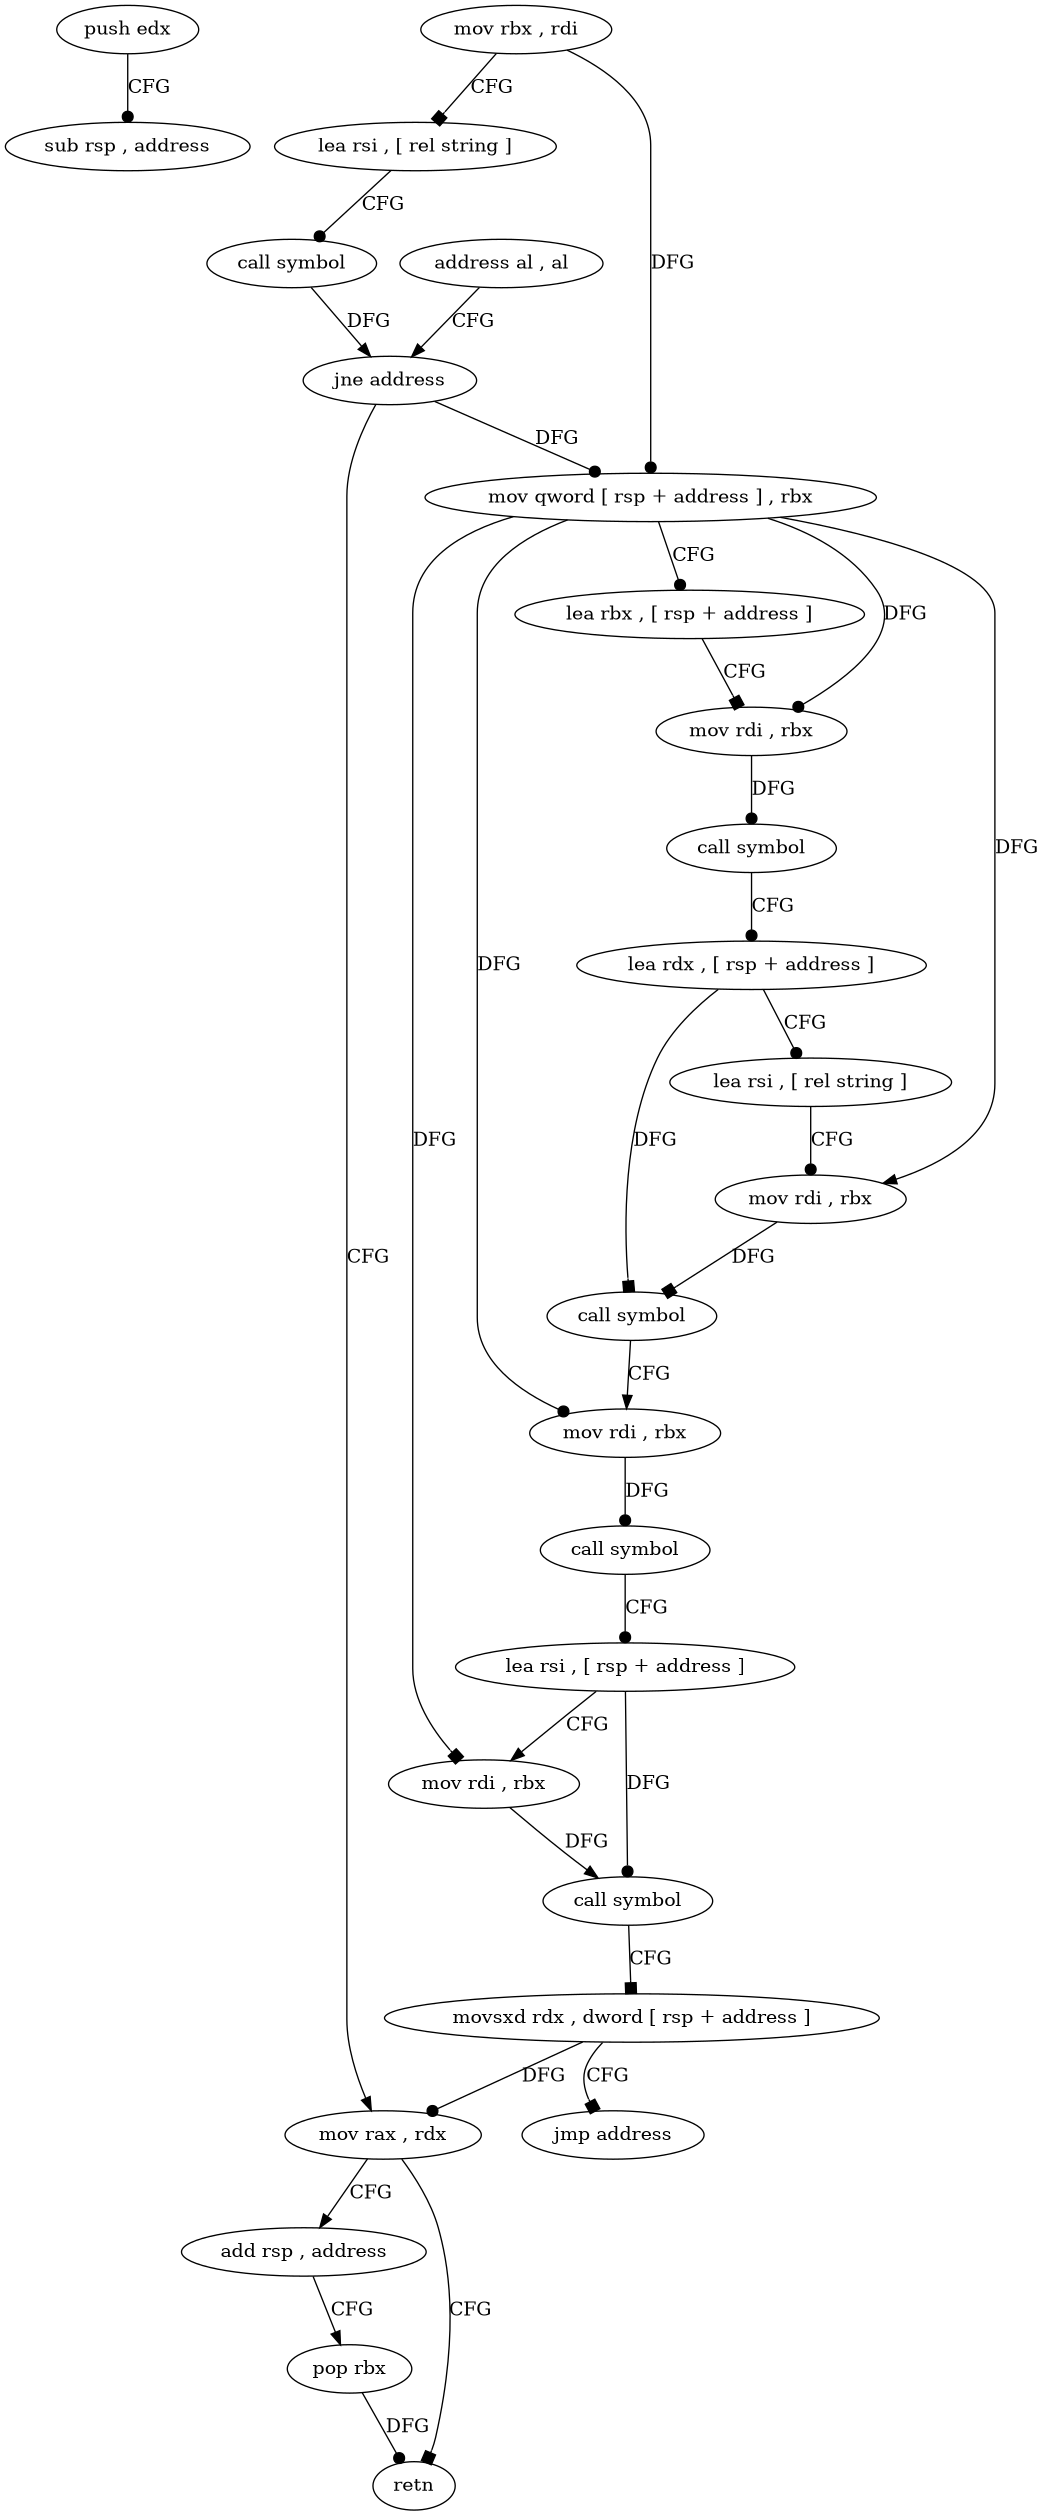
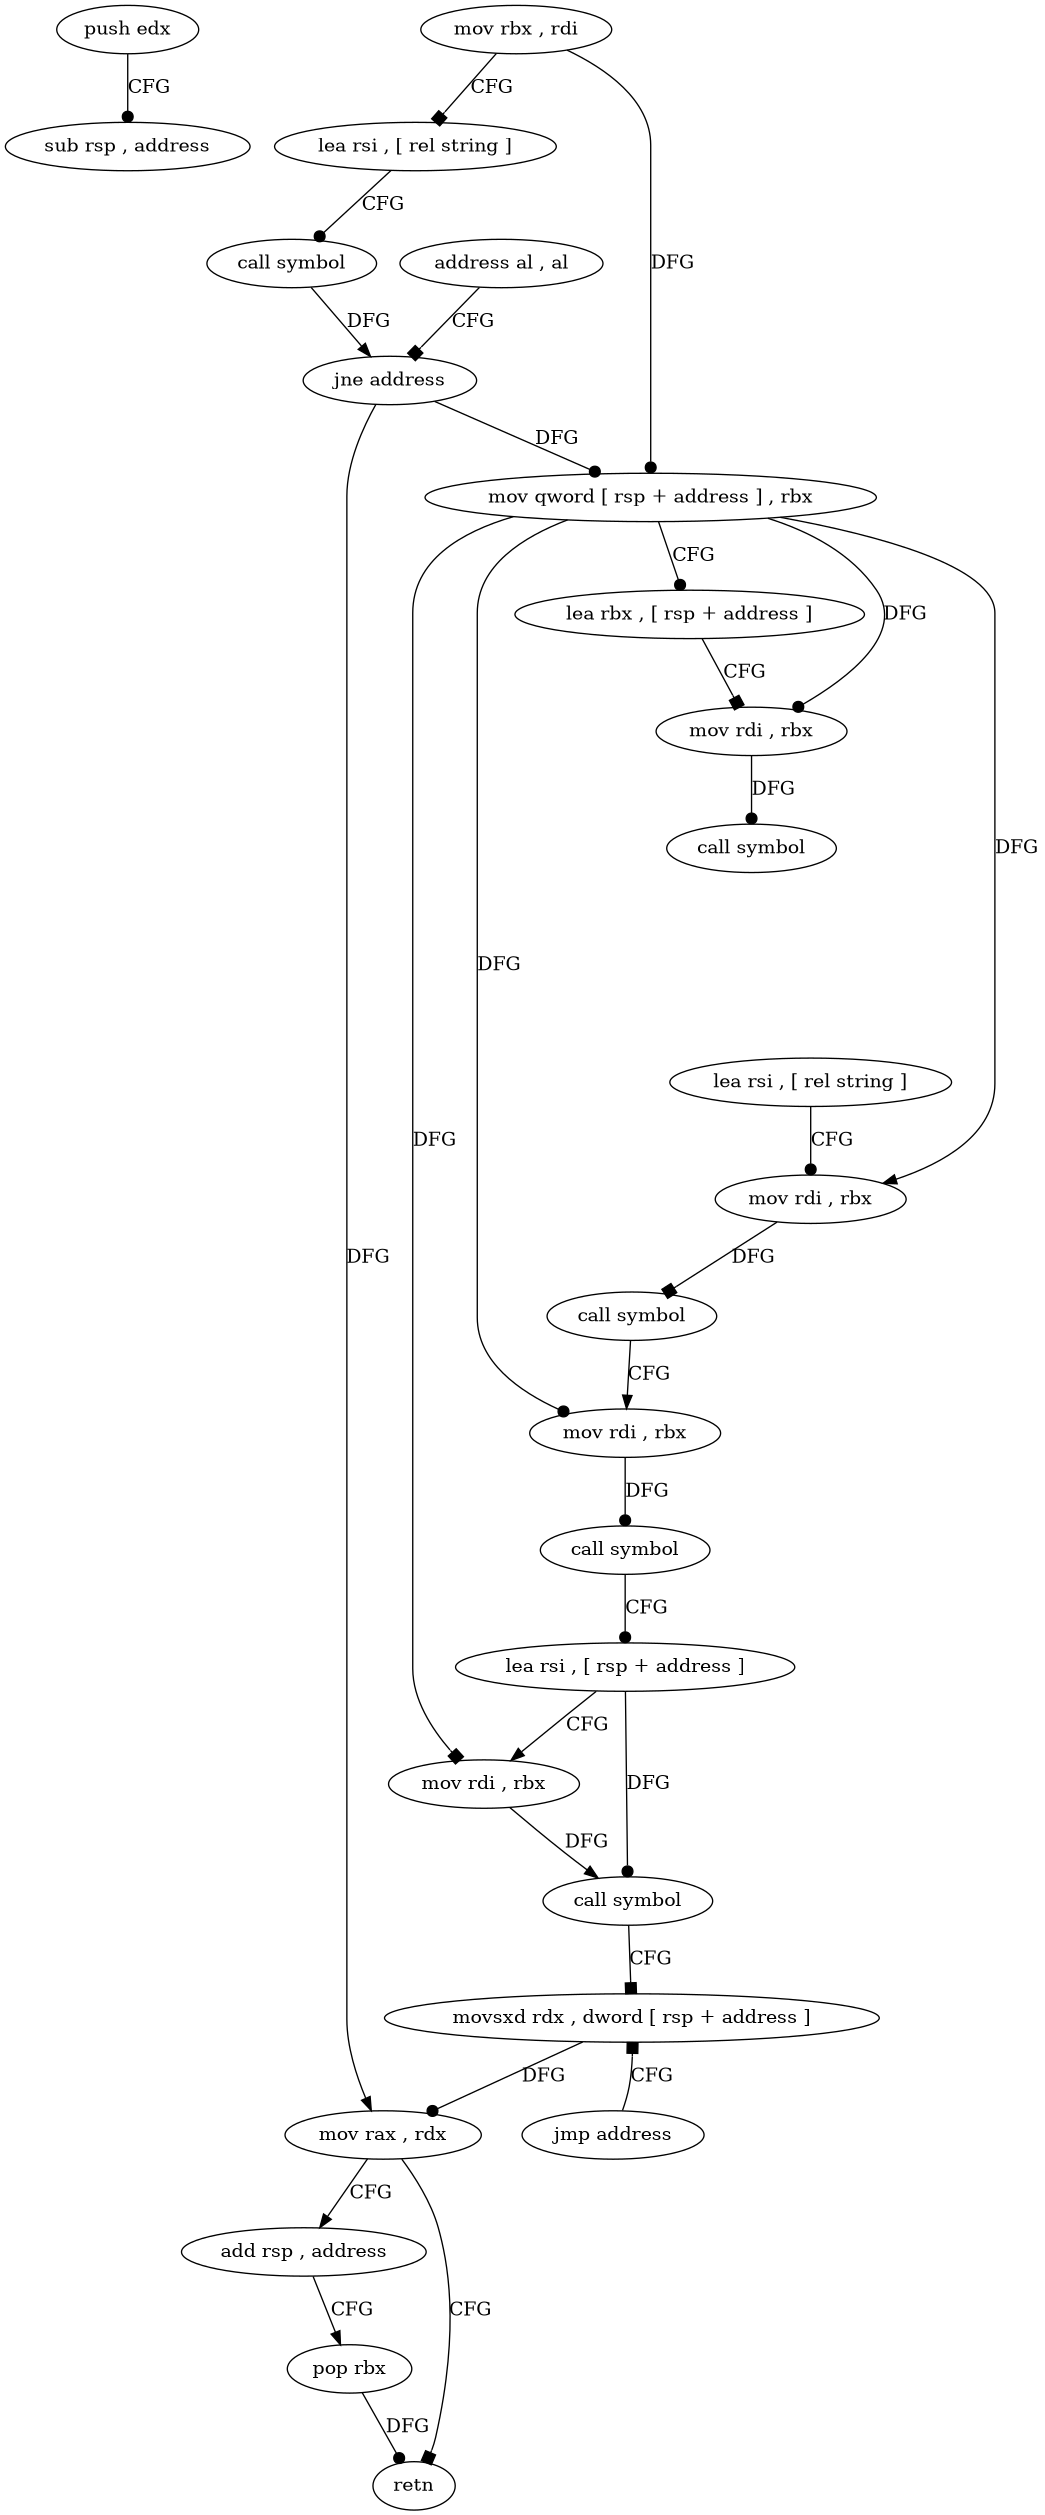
(450, 317) -> (450, 317)
(752, 965) -> none
(368, 1258) -> (368, 1258)
(585, 2069) -> (630, 2084)
